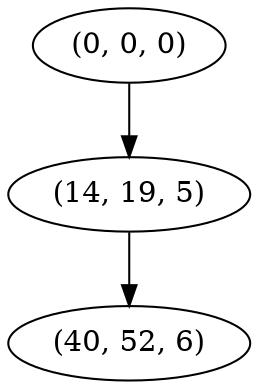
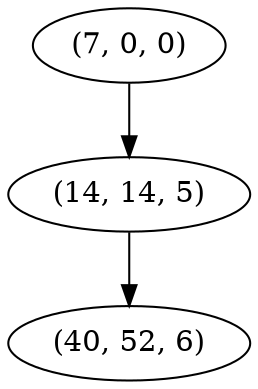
(129, 45) -> (129, 45)
(129, 194) -> (129, 194)
